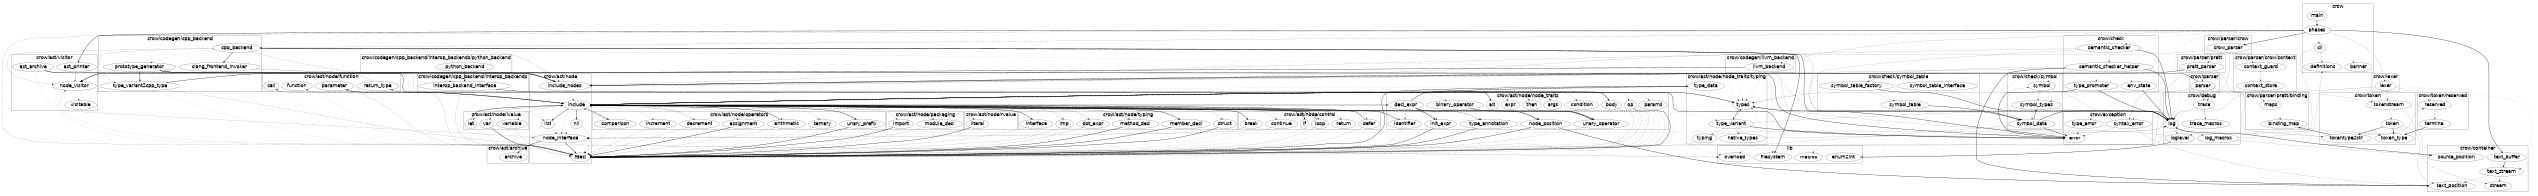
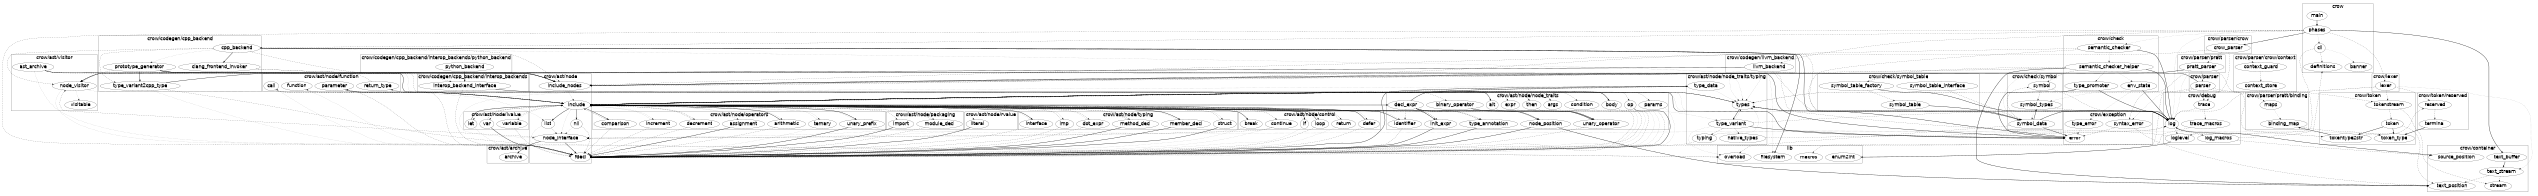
(77, 67) -> none
none -> (1724, 95)
